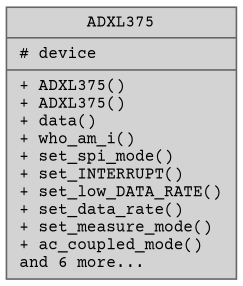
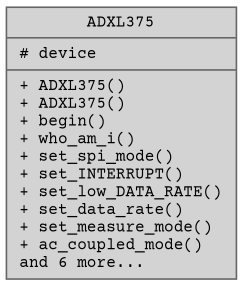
(59, 121) -> (64, 121)
